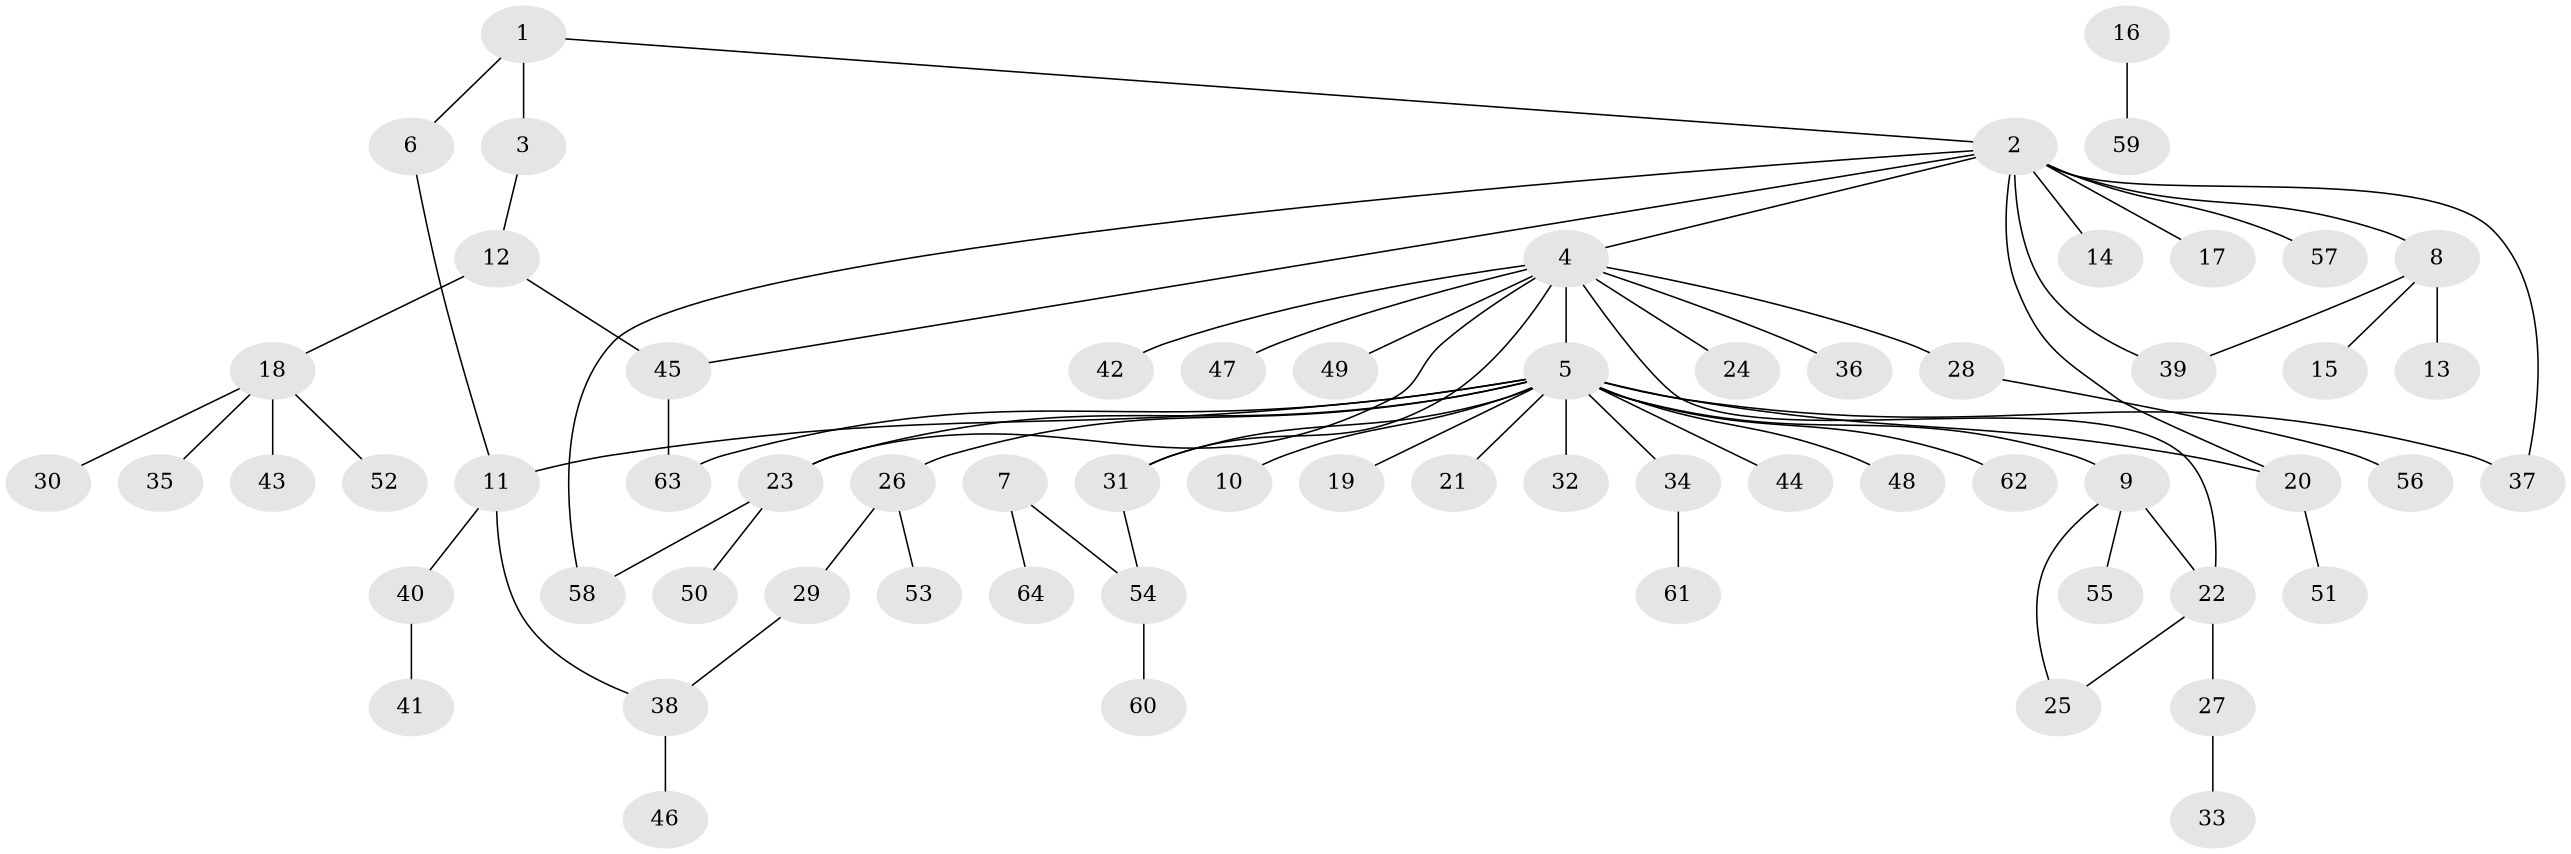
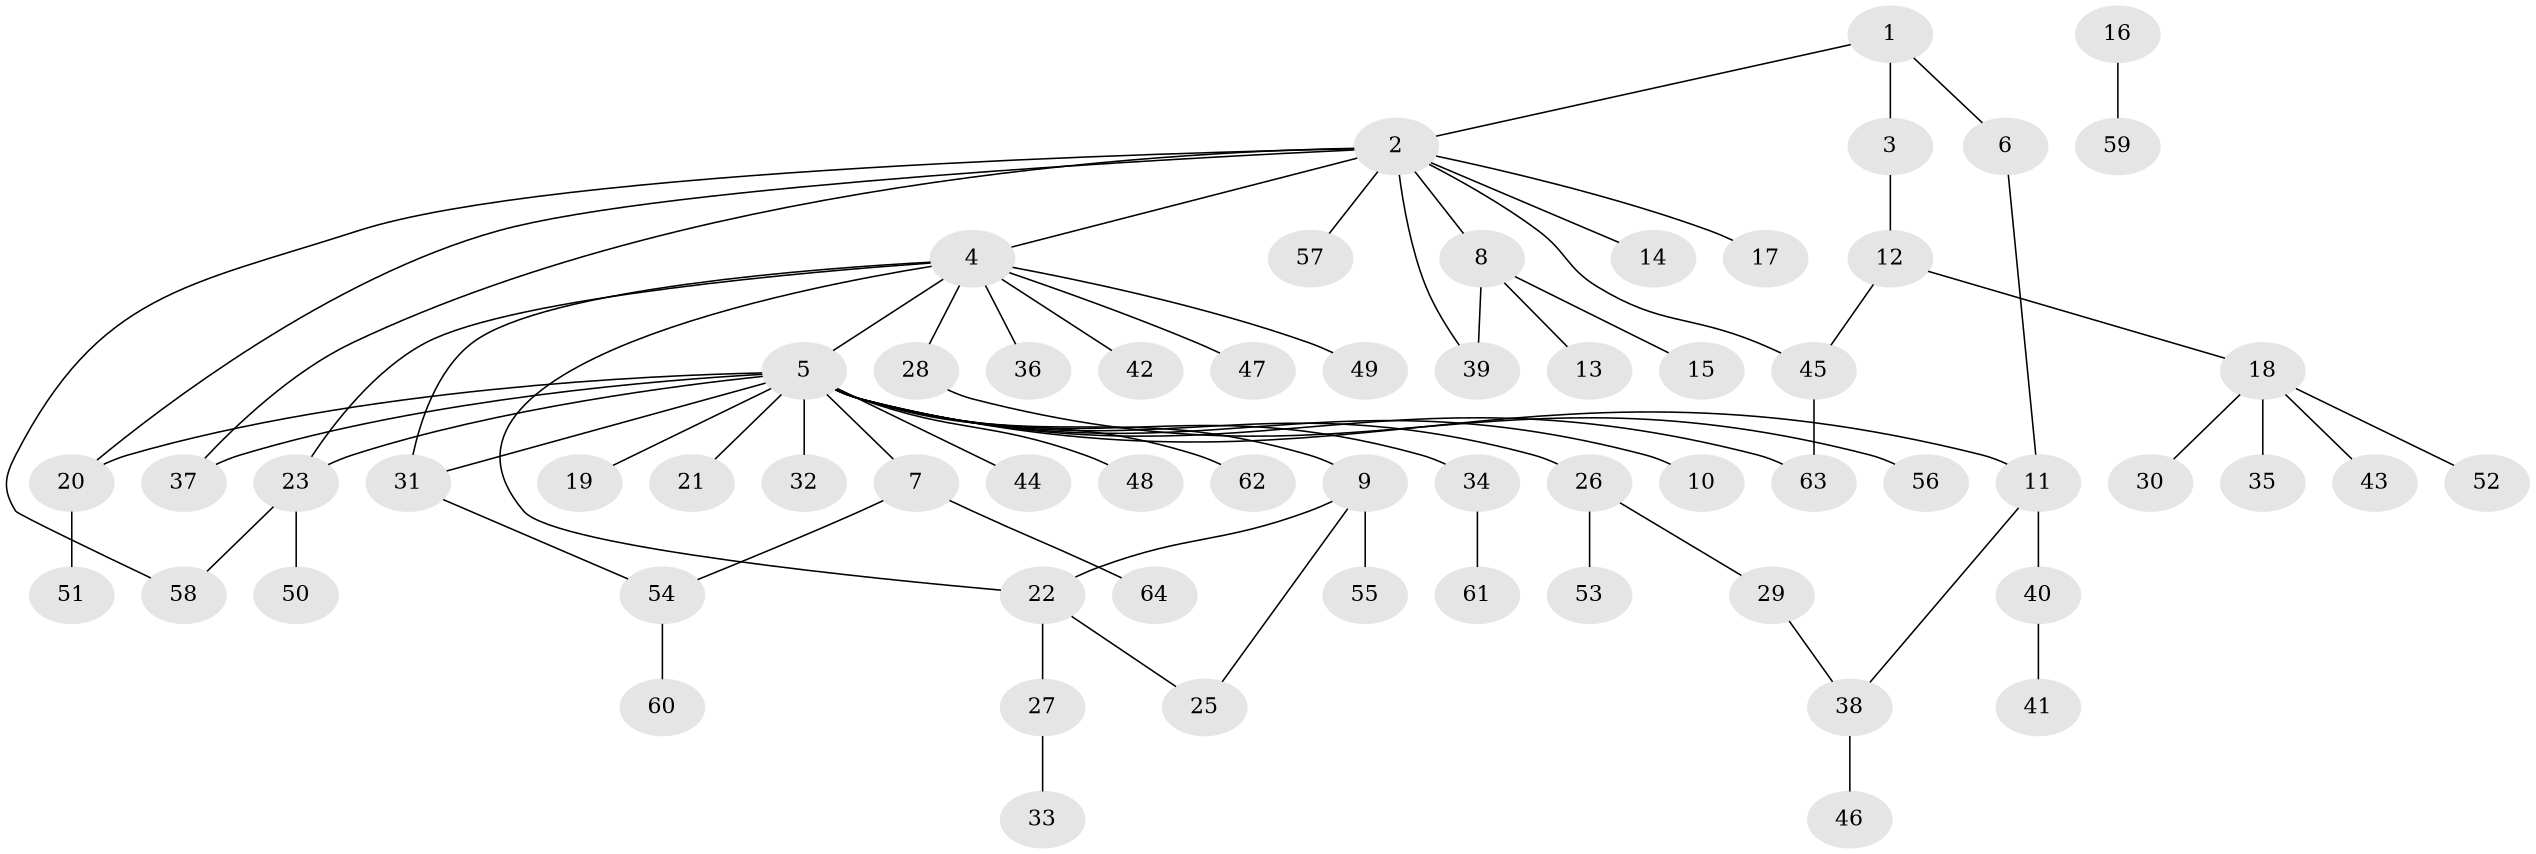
(1738, 371) -> none
none -> (860, 427)
